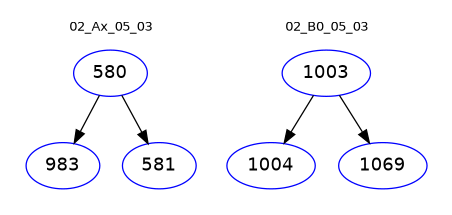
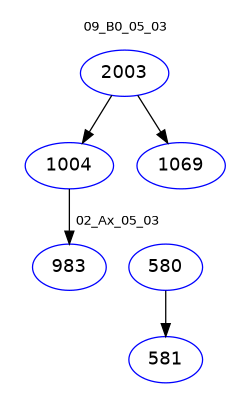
(327, 28) -> (125, 28)
(326, 73) -> (125, 73)
(90, 113) -> (69, 217)
